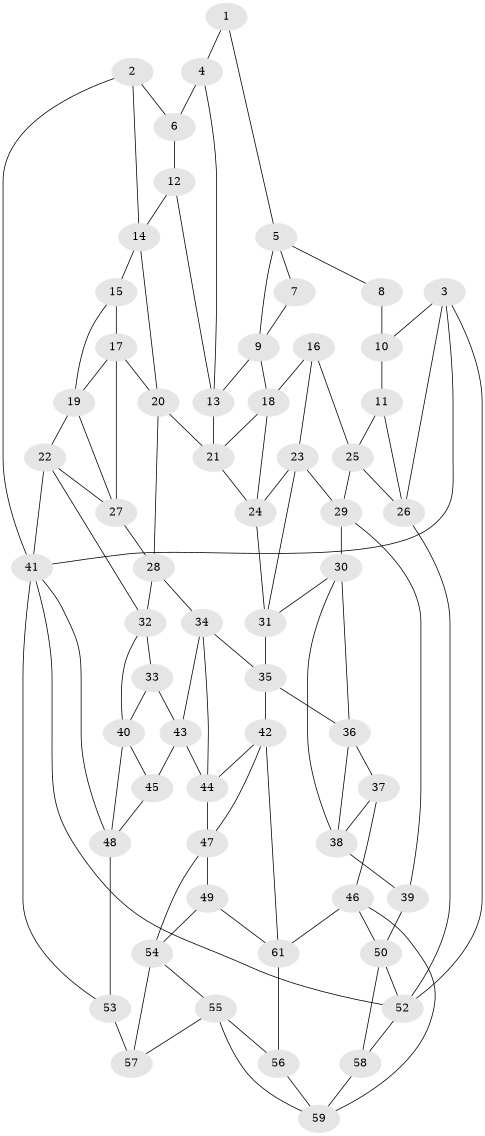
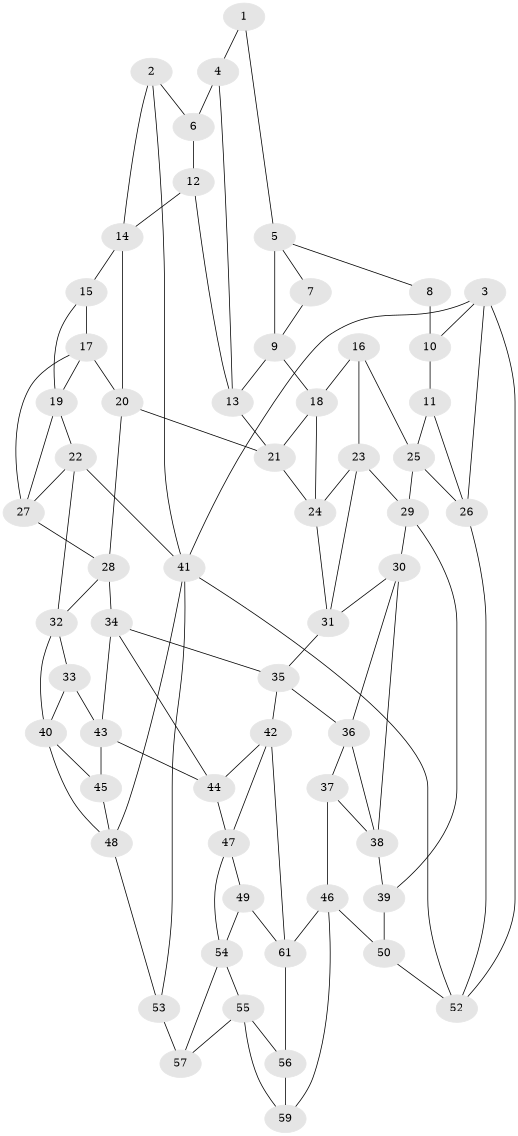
(360, 1064) -> none
